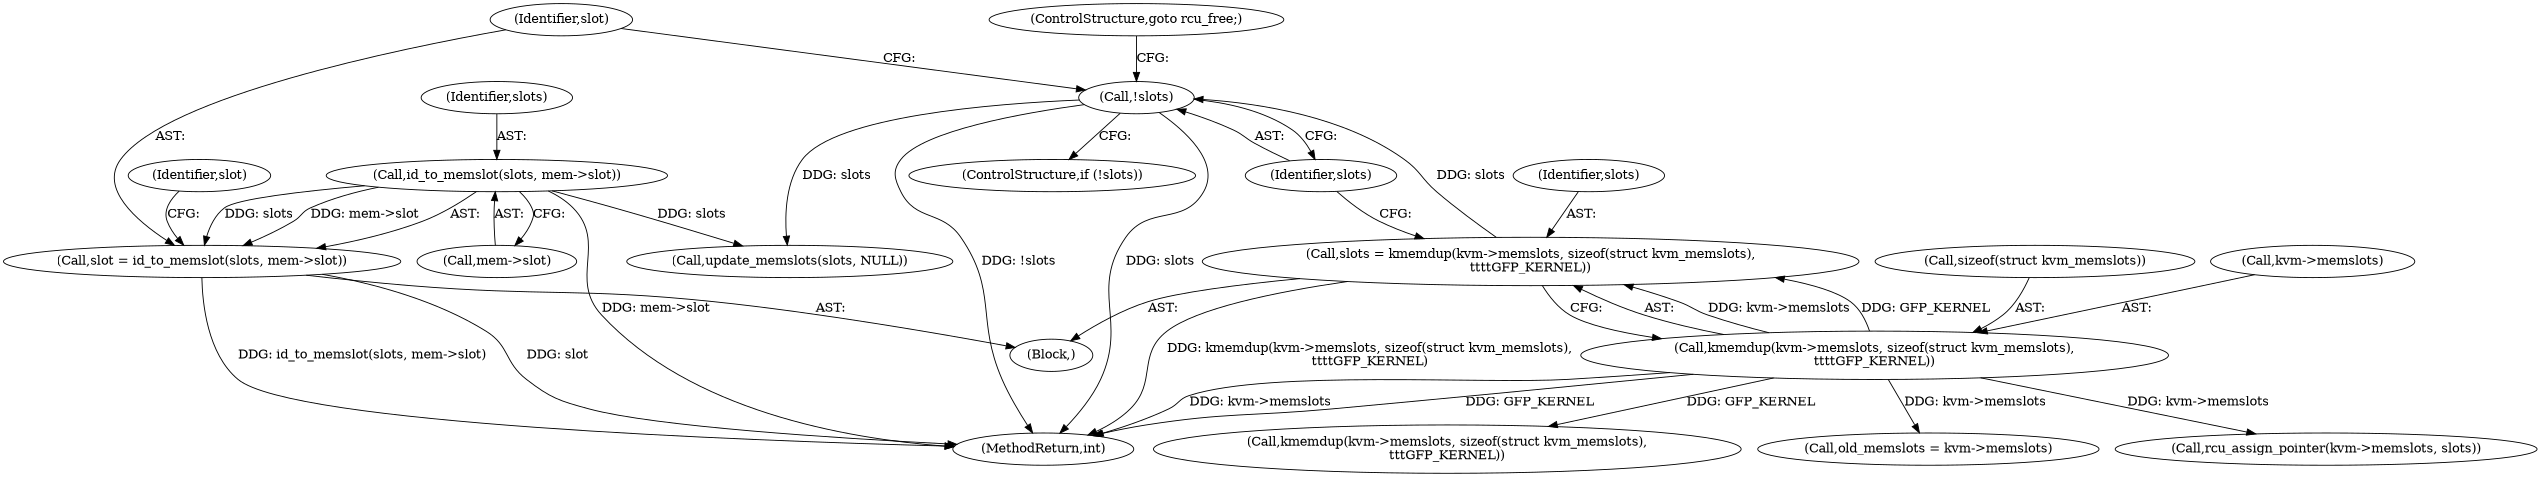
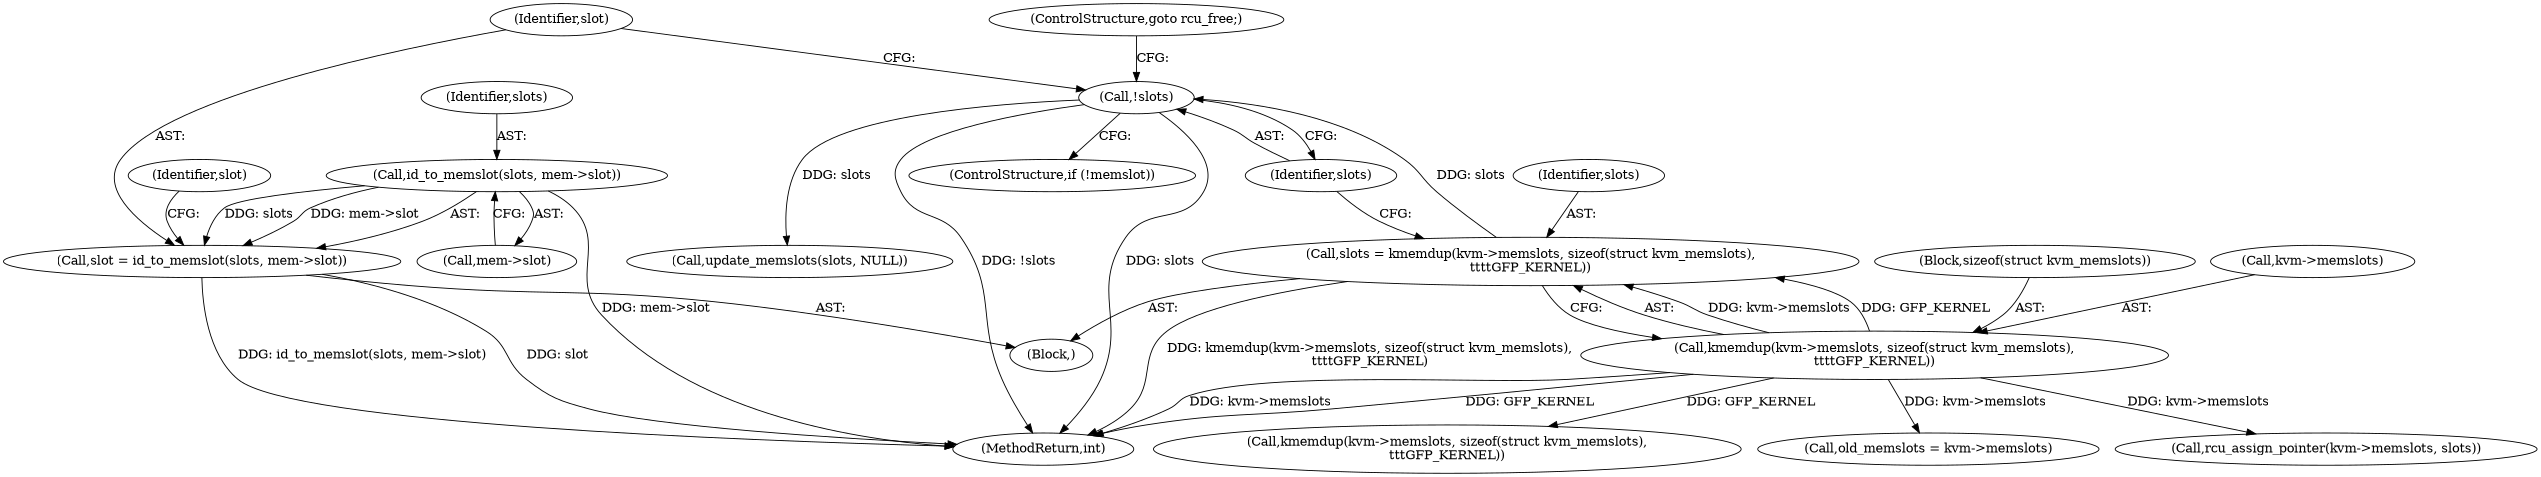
(1052, 176) -> (1052, 176)
(511, 215) -> (511, 215)
(551, 215) -> (551, 215)
(643, 216) -> none
(2035, 261) -> (2035, 261)
